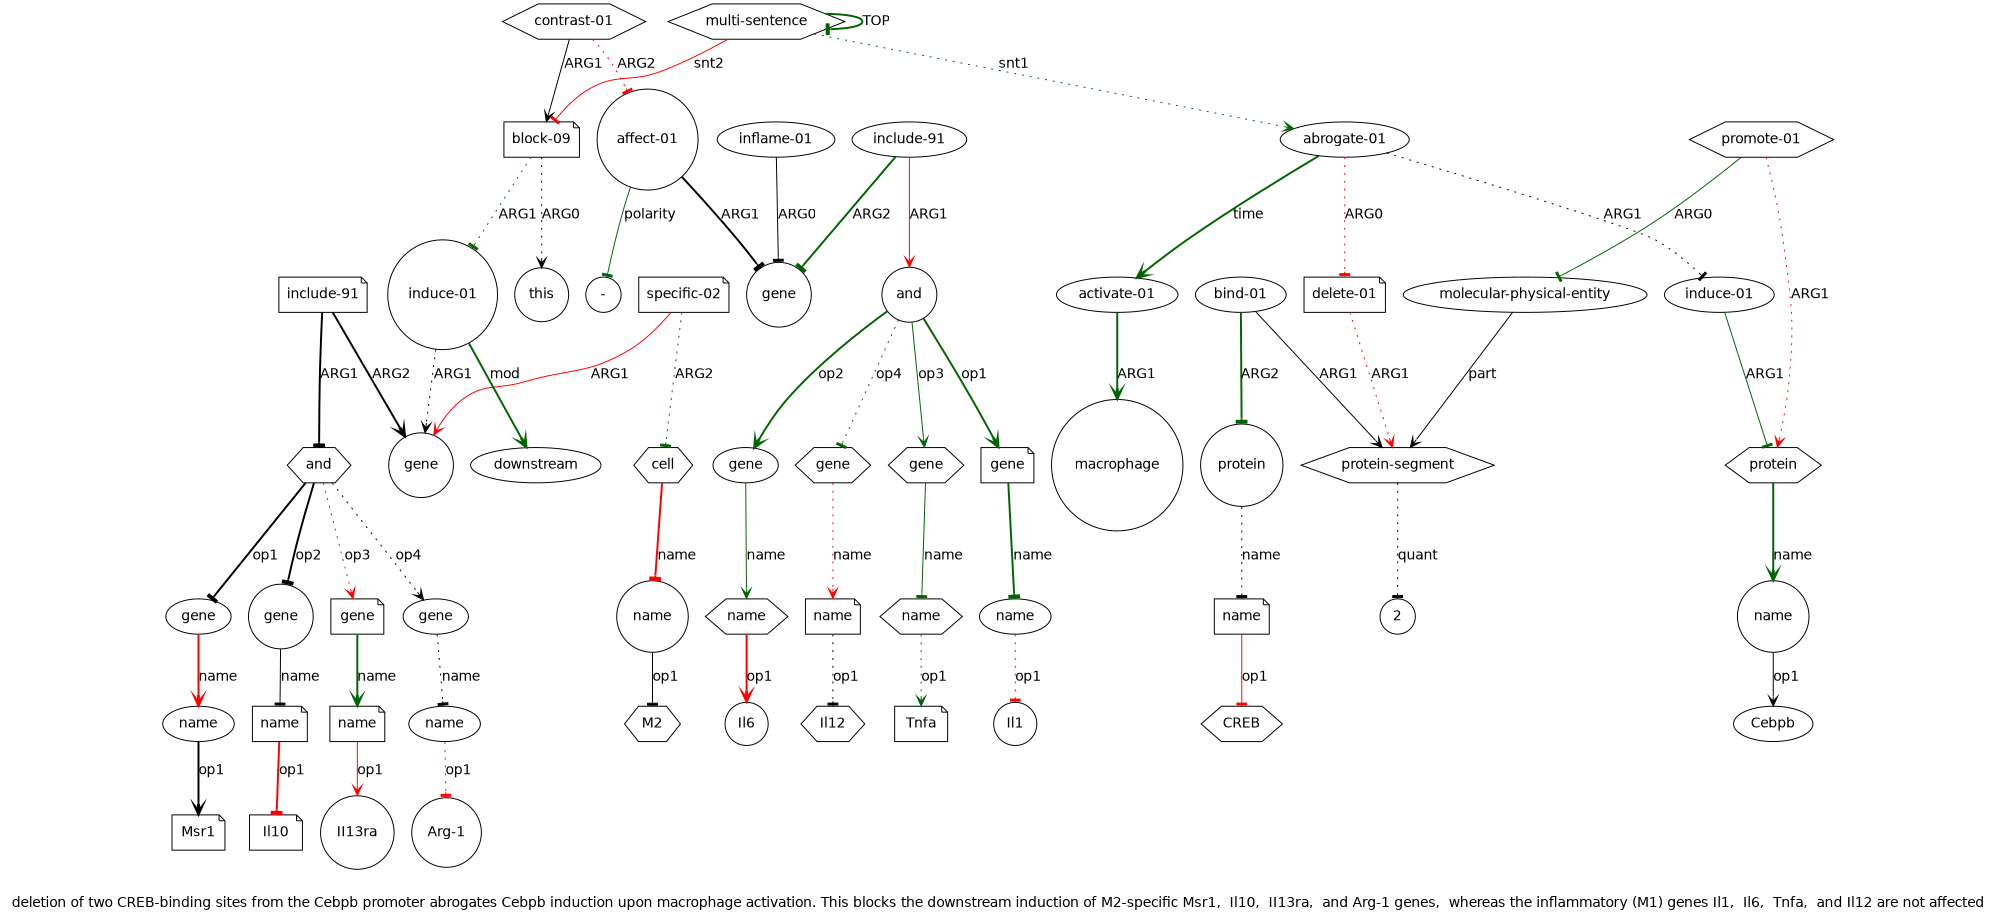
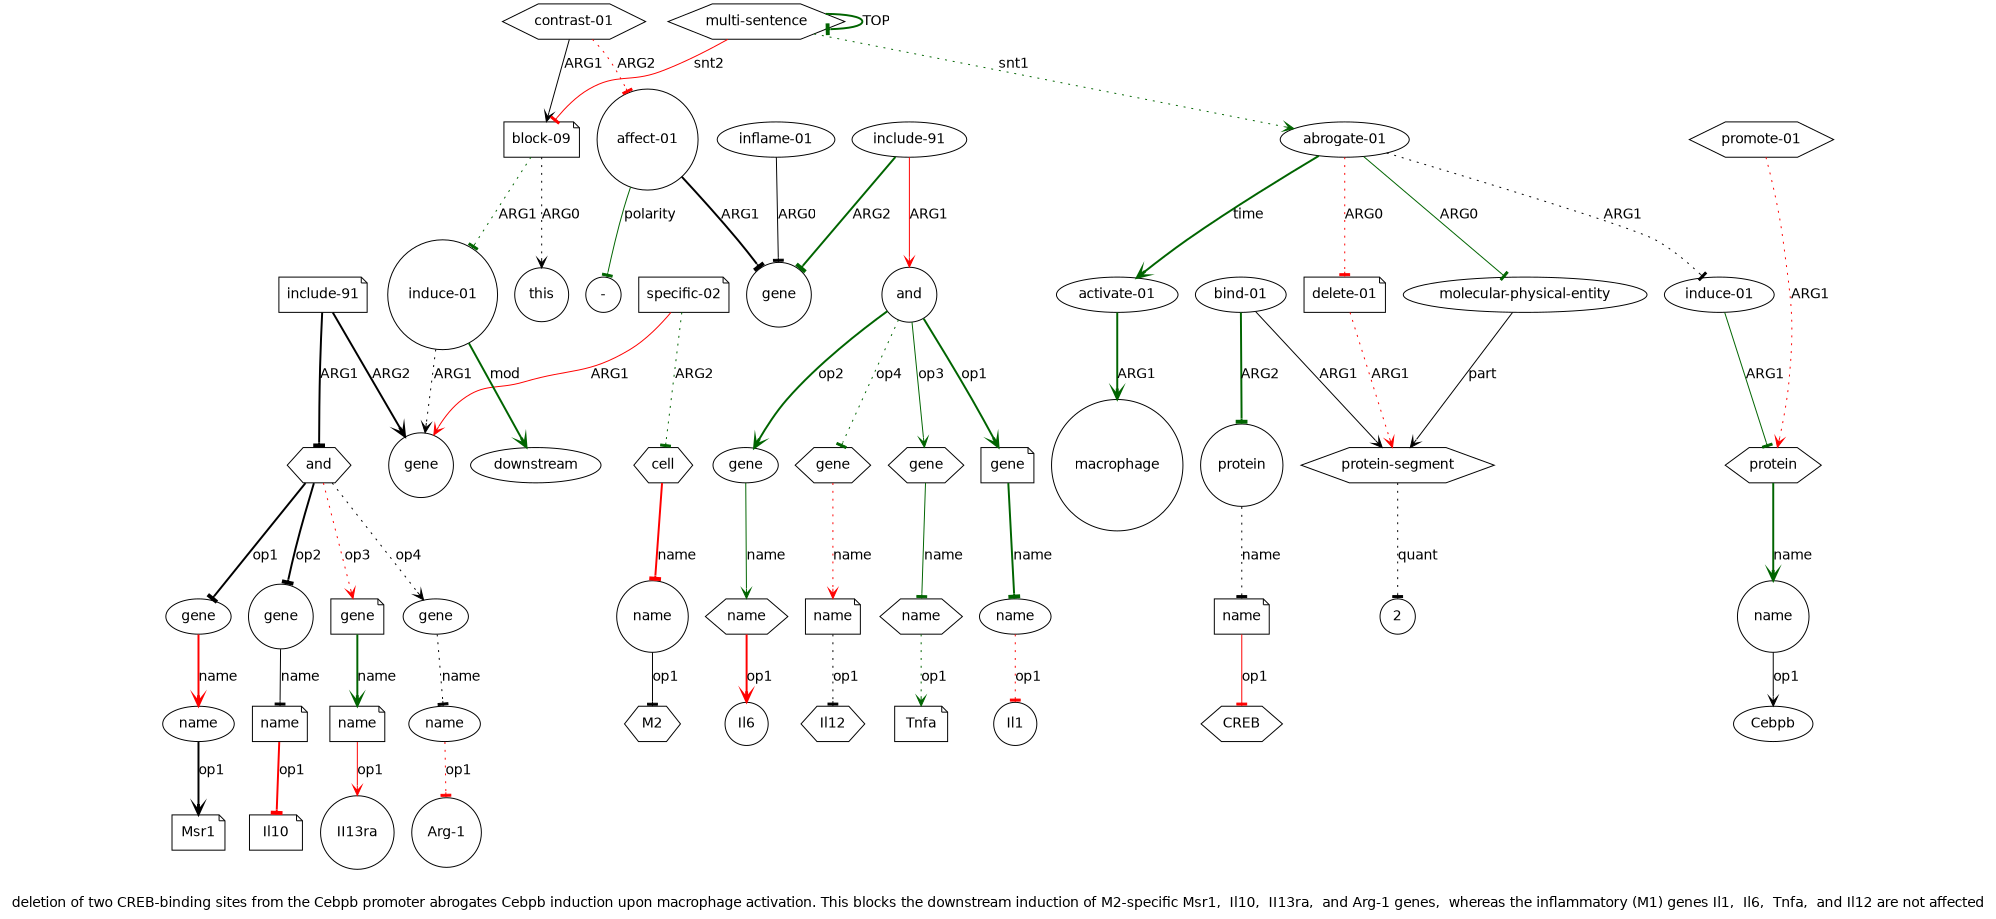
(1655, 222) -> (1433, 215)
